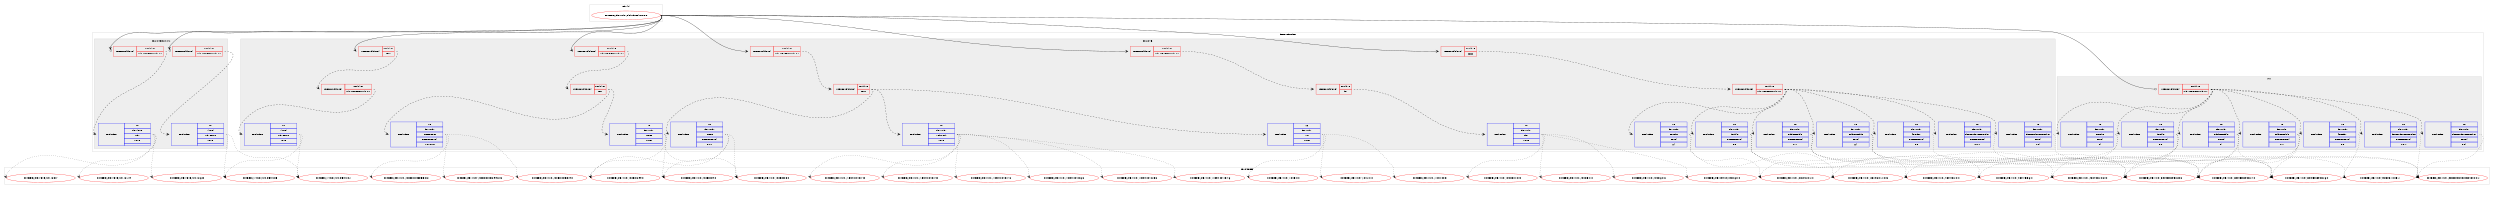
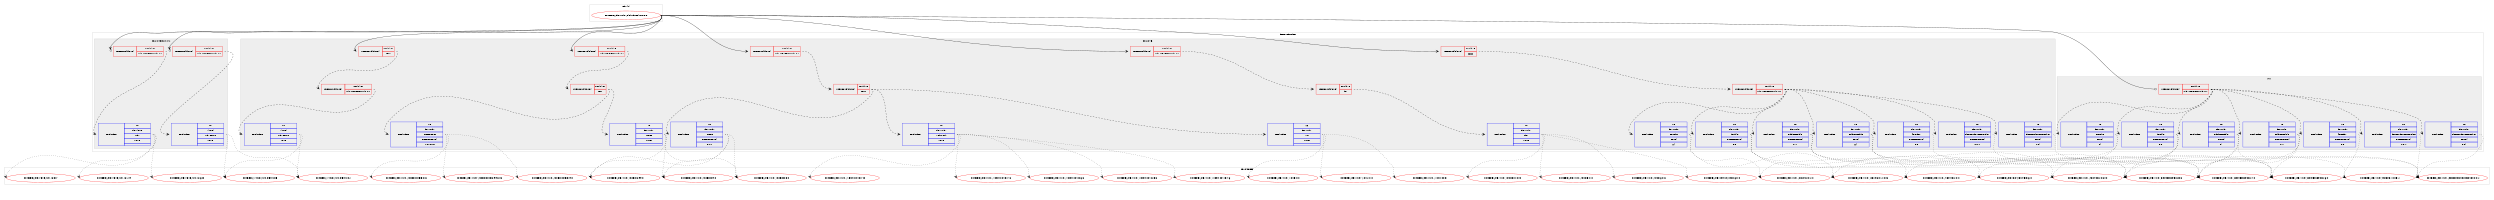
(406, 178) -> (406, 178)
(918, 178) -> none
(2015, 178) -> (2015, 178)
